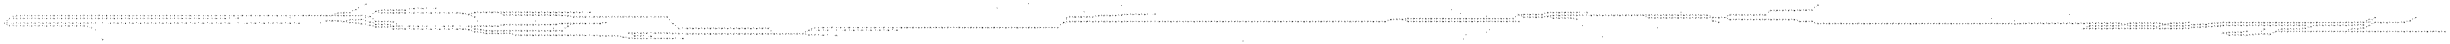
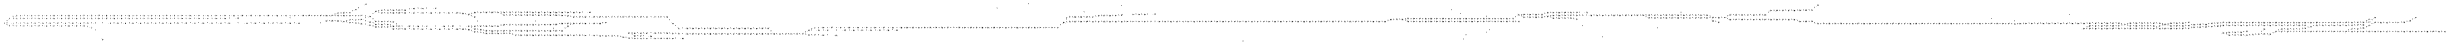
(1127, 14) -> none
